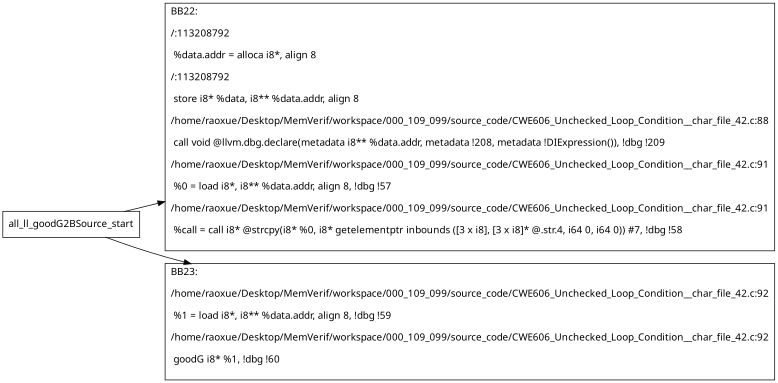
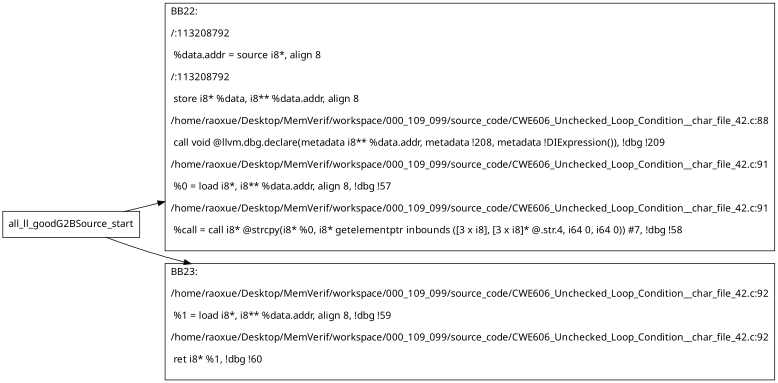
(244, 55) -> (246, 55)
(225, 359) -> (217, 359)
